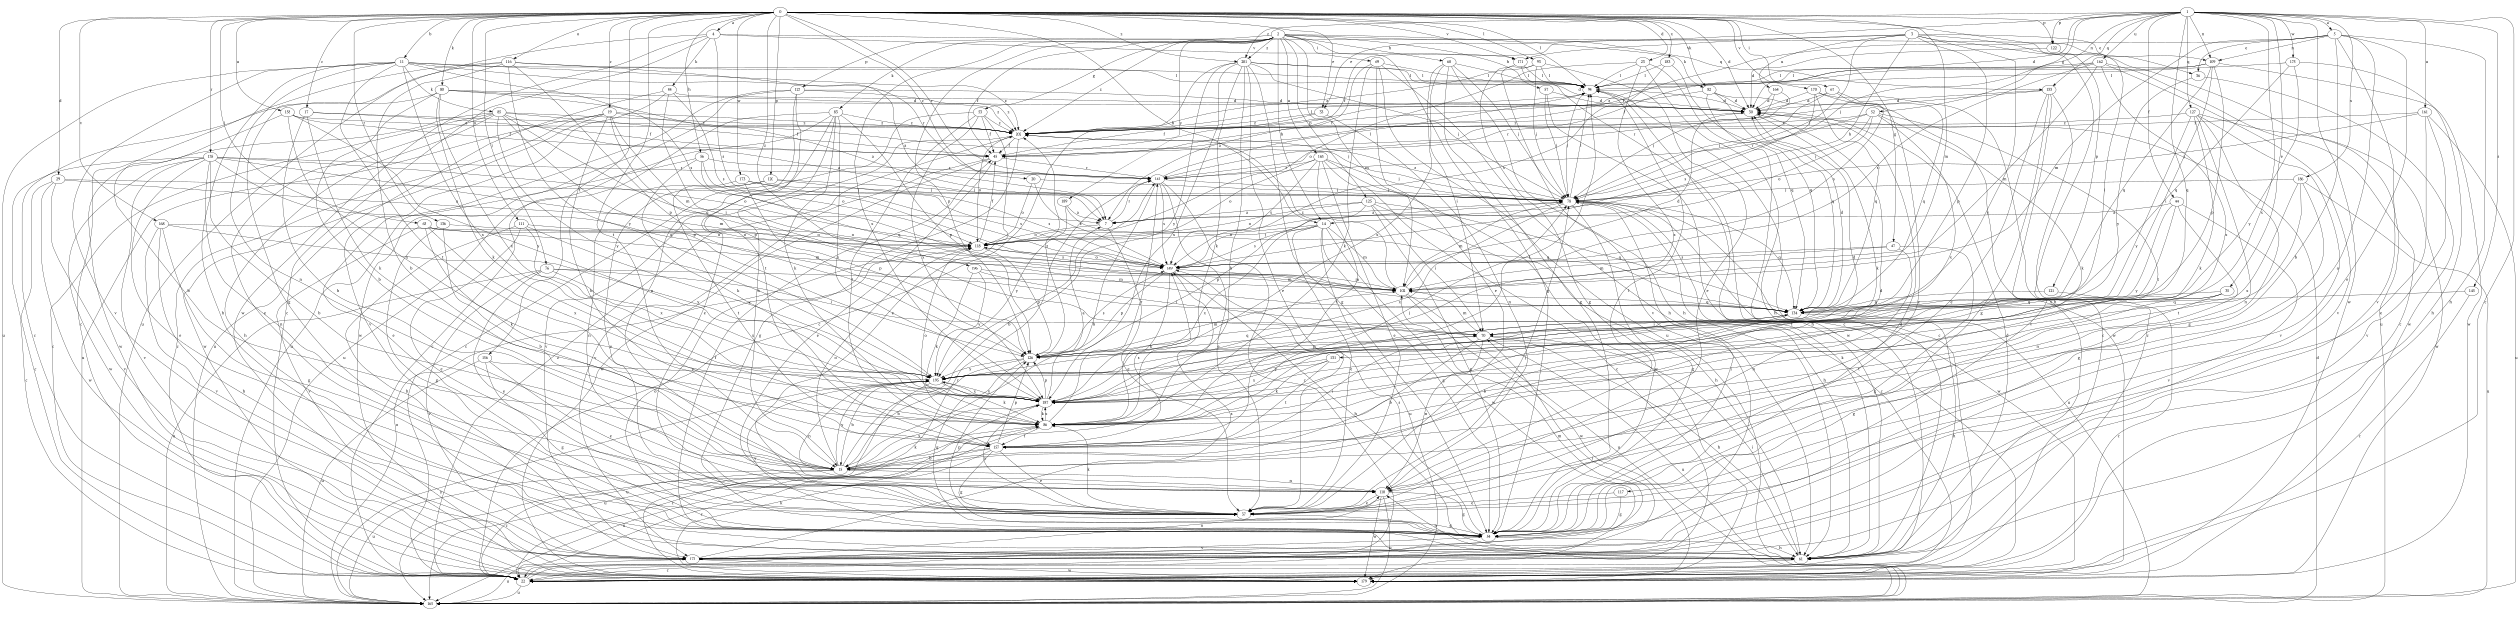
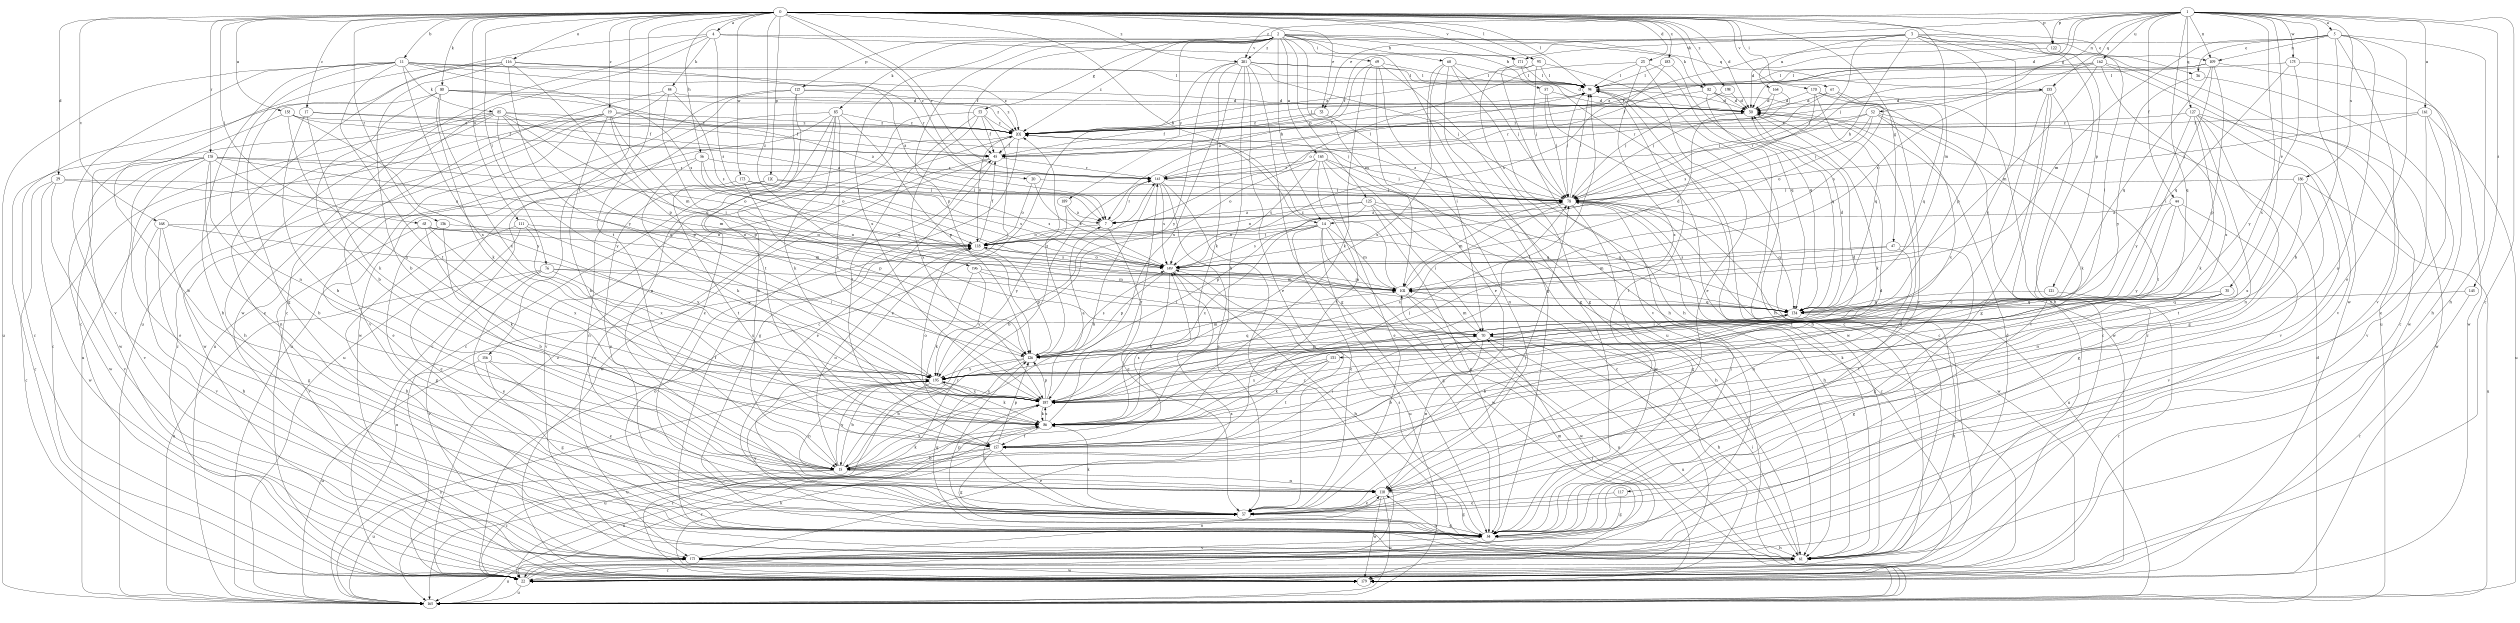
none -> (1728, 90)
